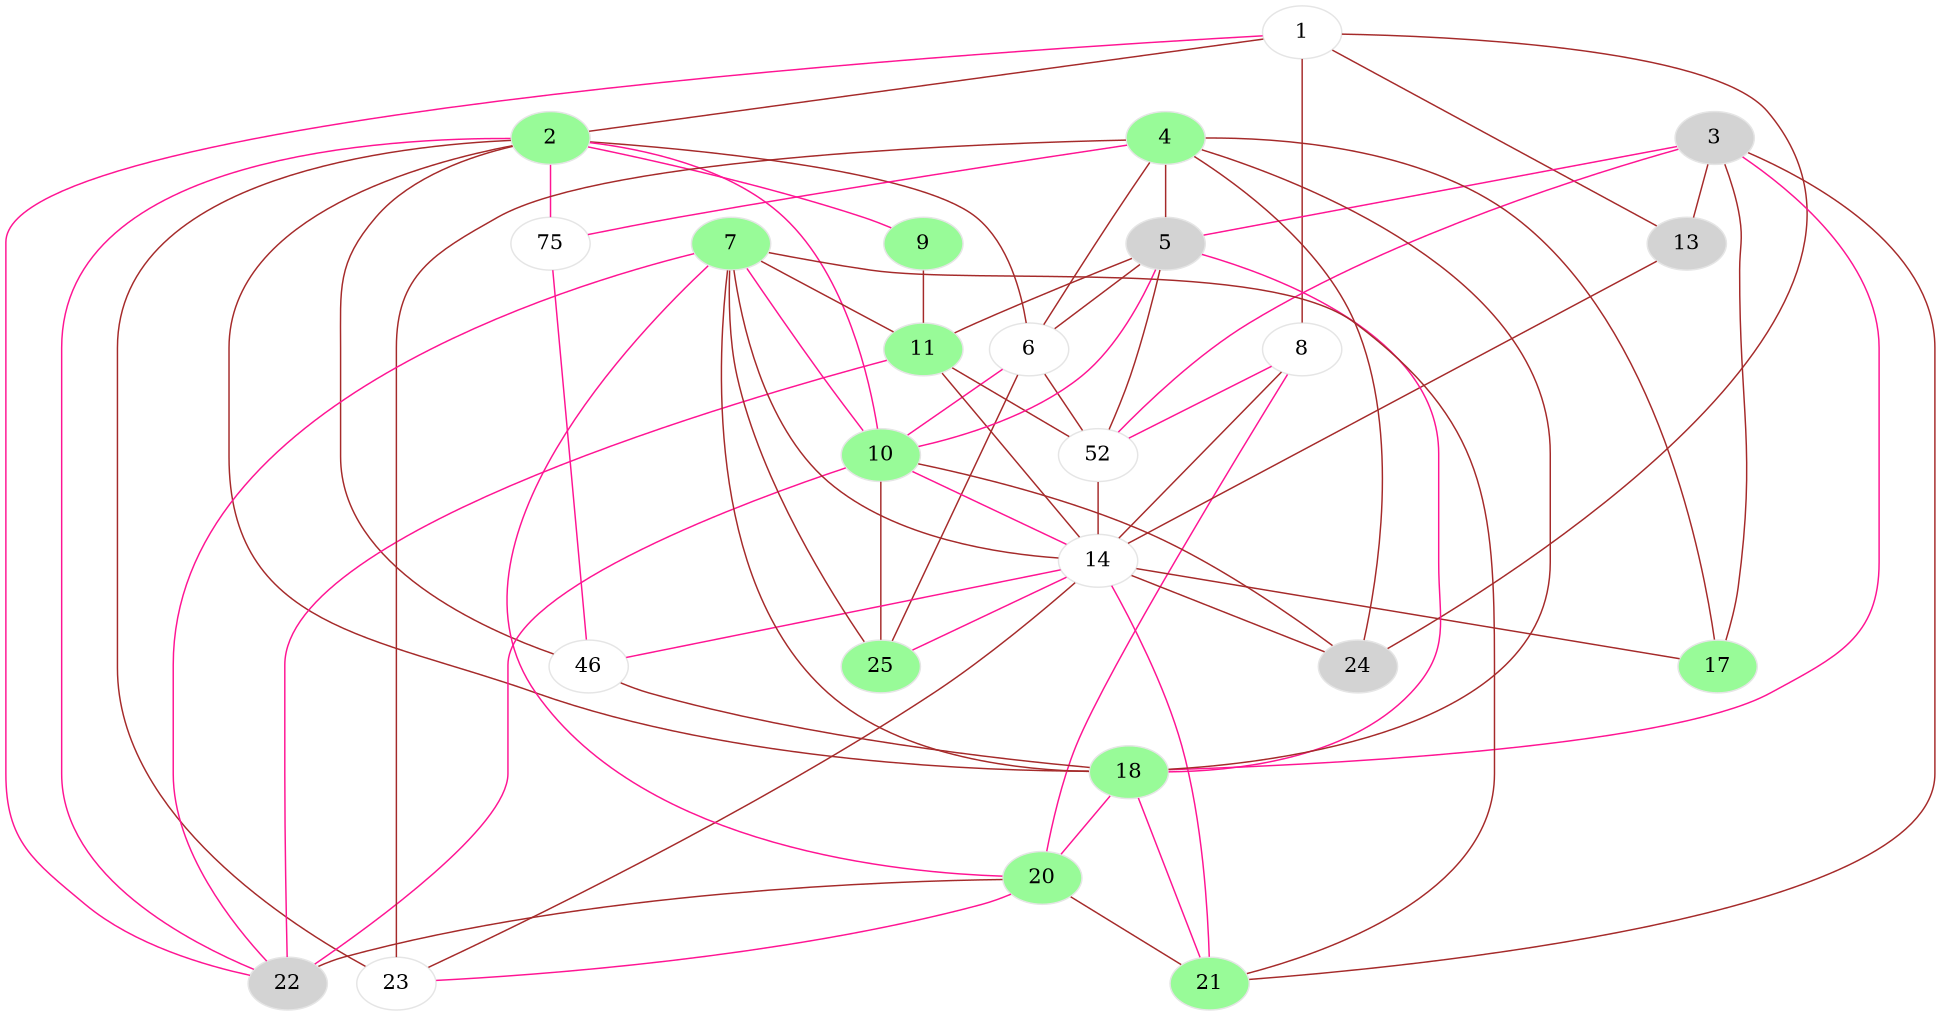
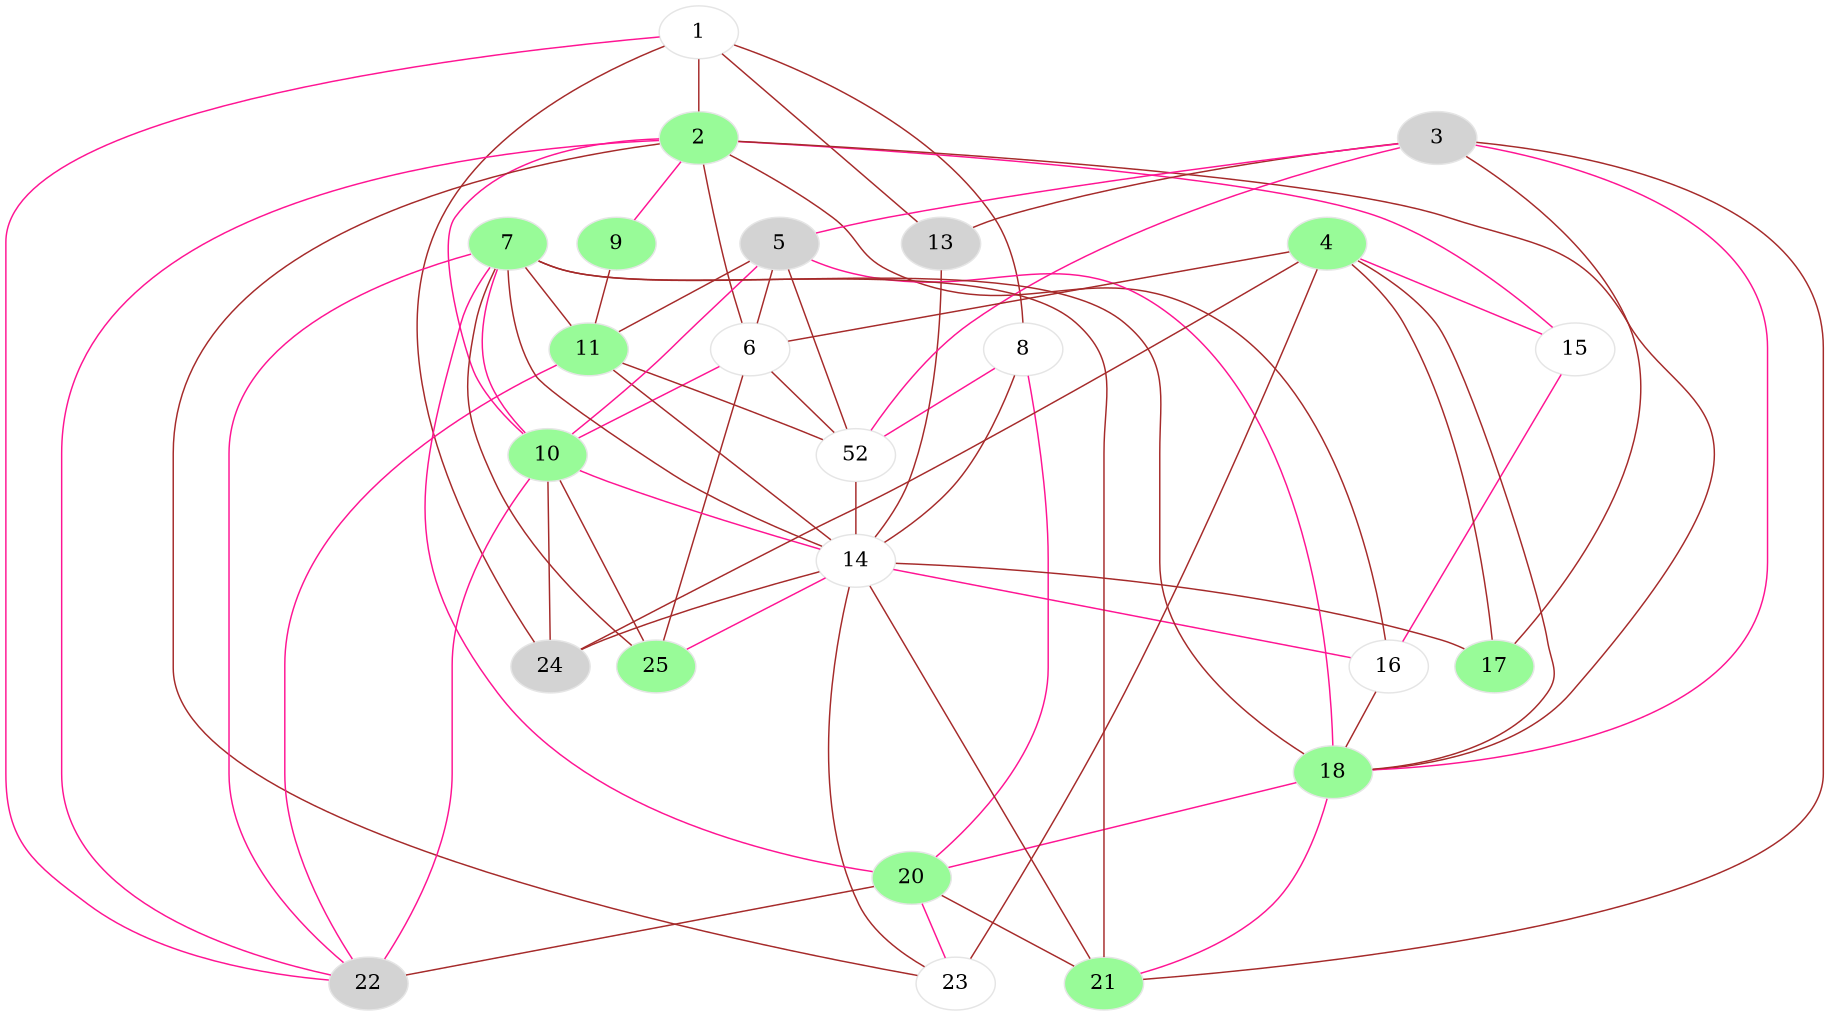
(1166, 191) -> none
(551, 244) -> (1575, 349)
(589, 666) -> (1389, 666)
(1184, 755) -> (980, 772)
